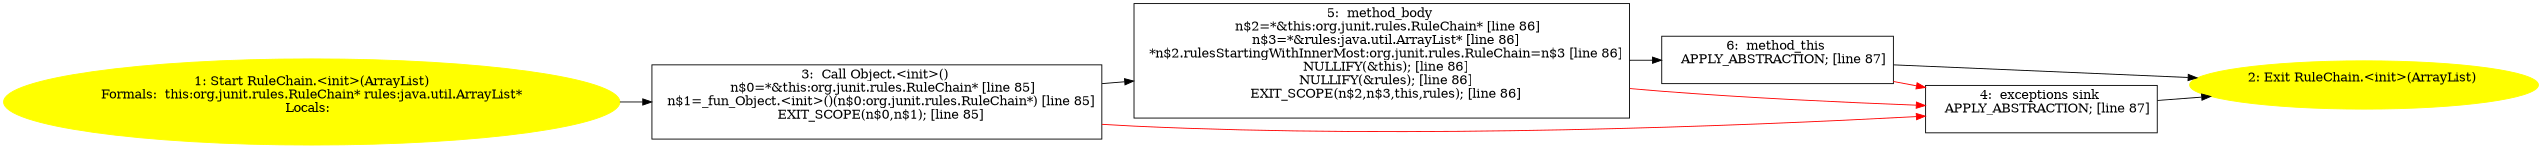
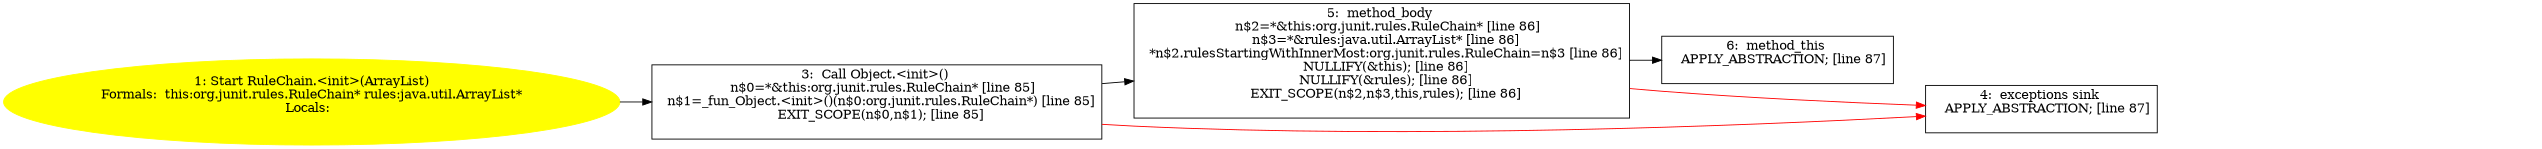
(1905, 84) -> none
(2364, 85) -> none
